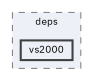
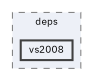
(47, 50) -> (47, 50)
